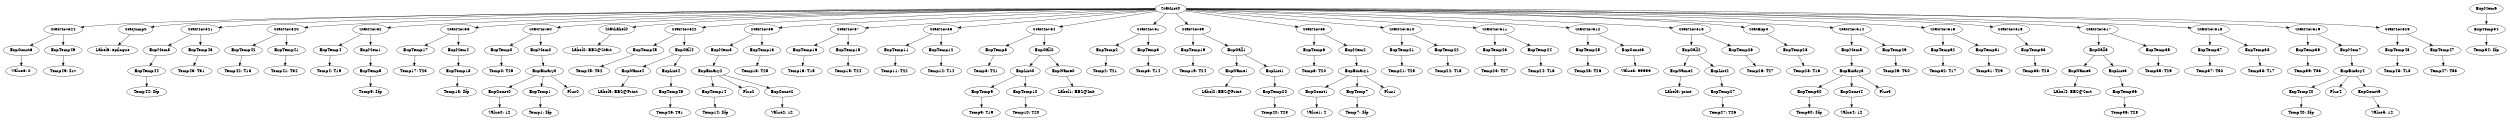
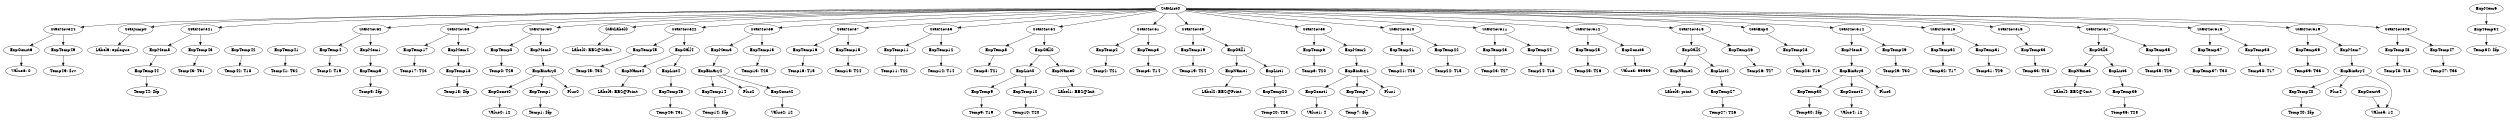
(287, 29) -> none
(2210, 71) -> (2210, 71)
(2360, 80) -> (2387, 84)
